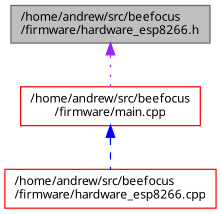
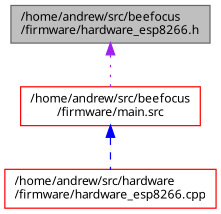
(110, 106) -> (110, 106)
(110, 189) -> (110, 189)
